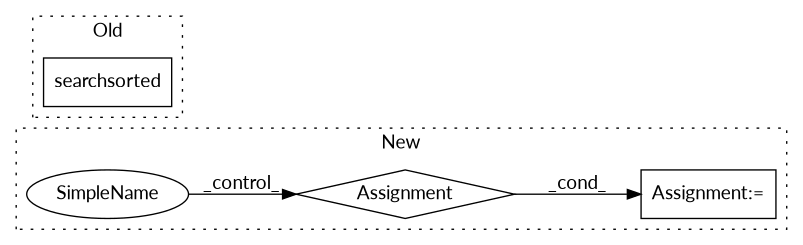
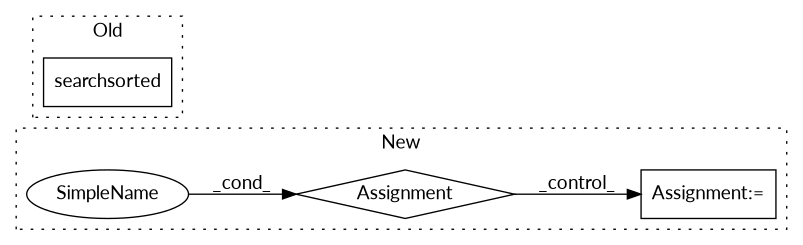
(242, 184) -> (242, 184)
(578, 184) -> (578, 184)
